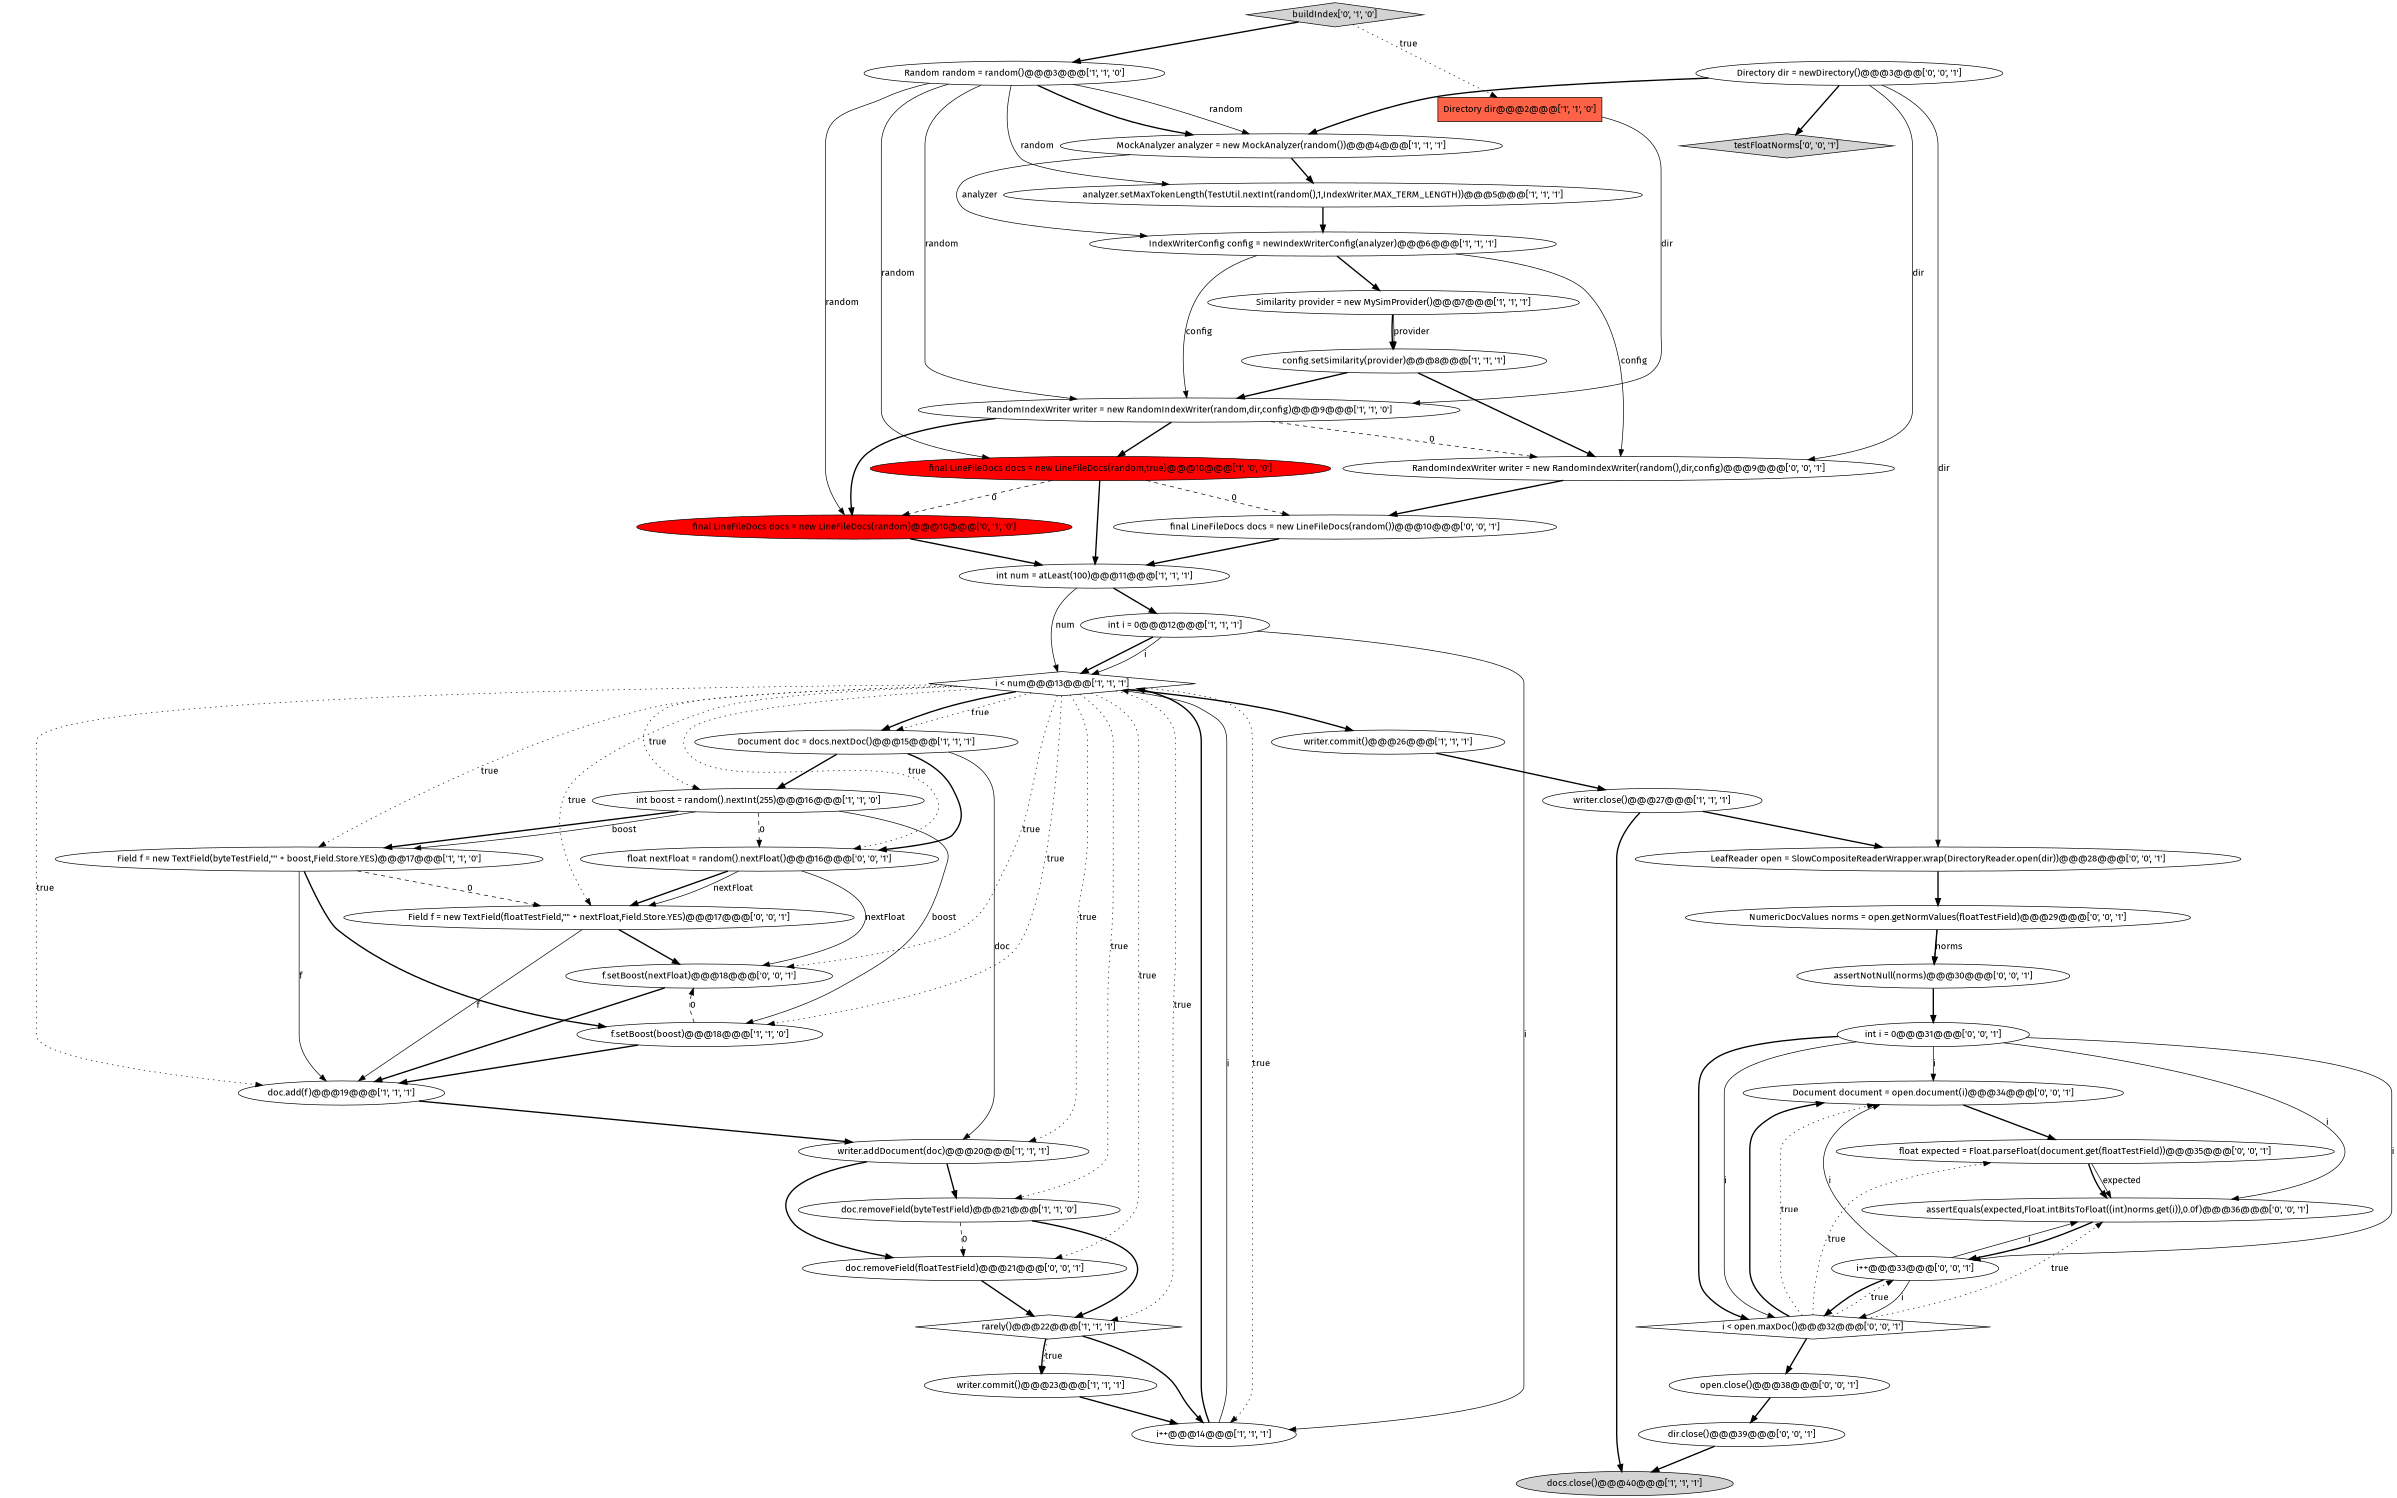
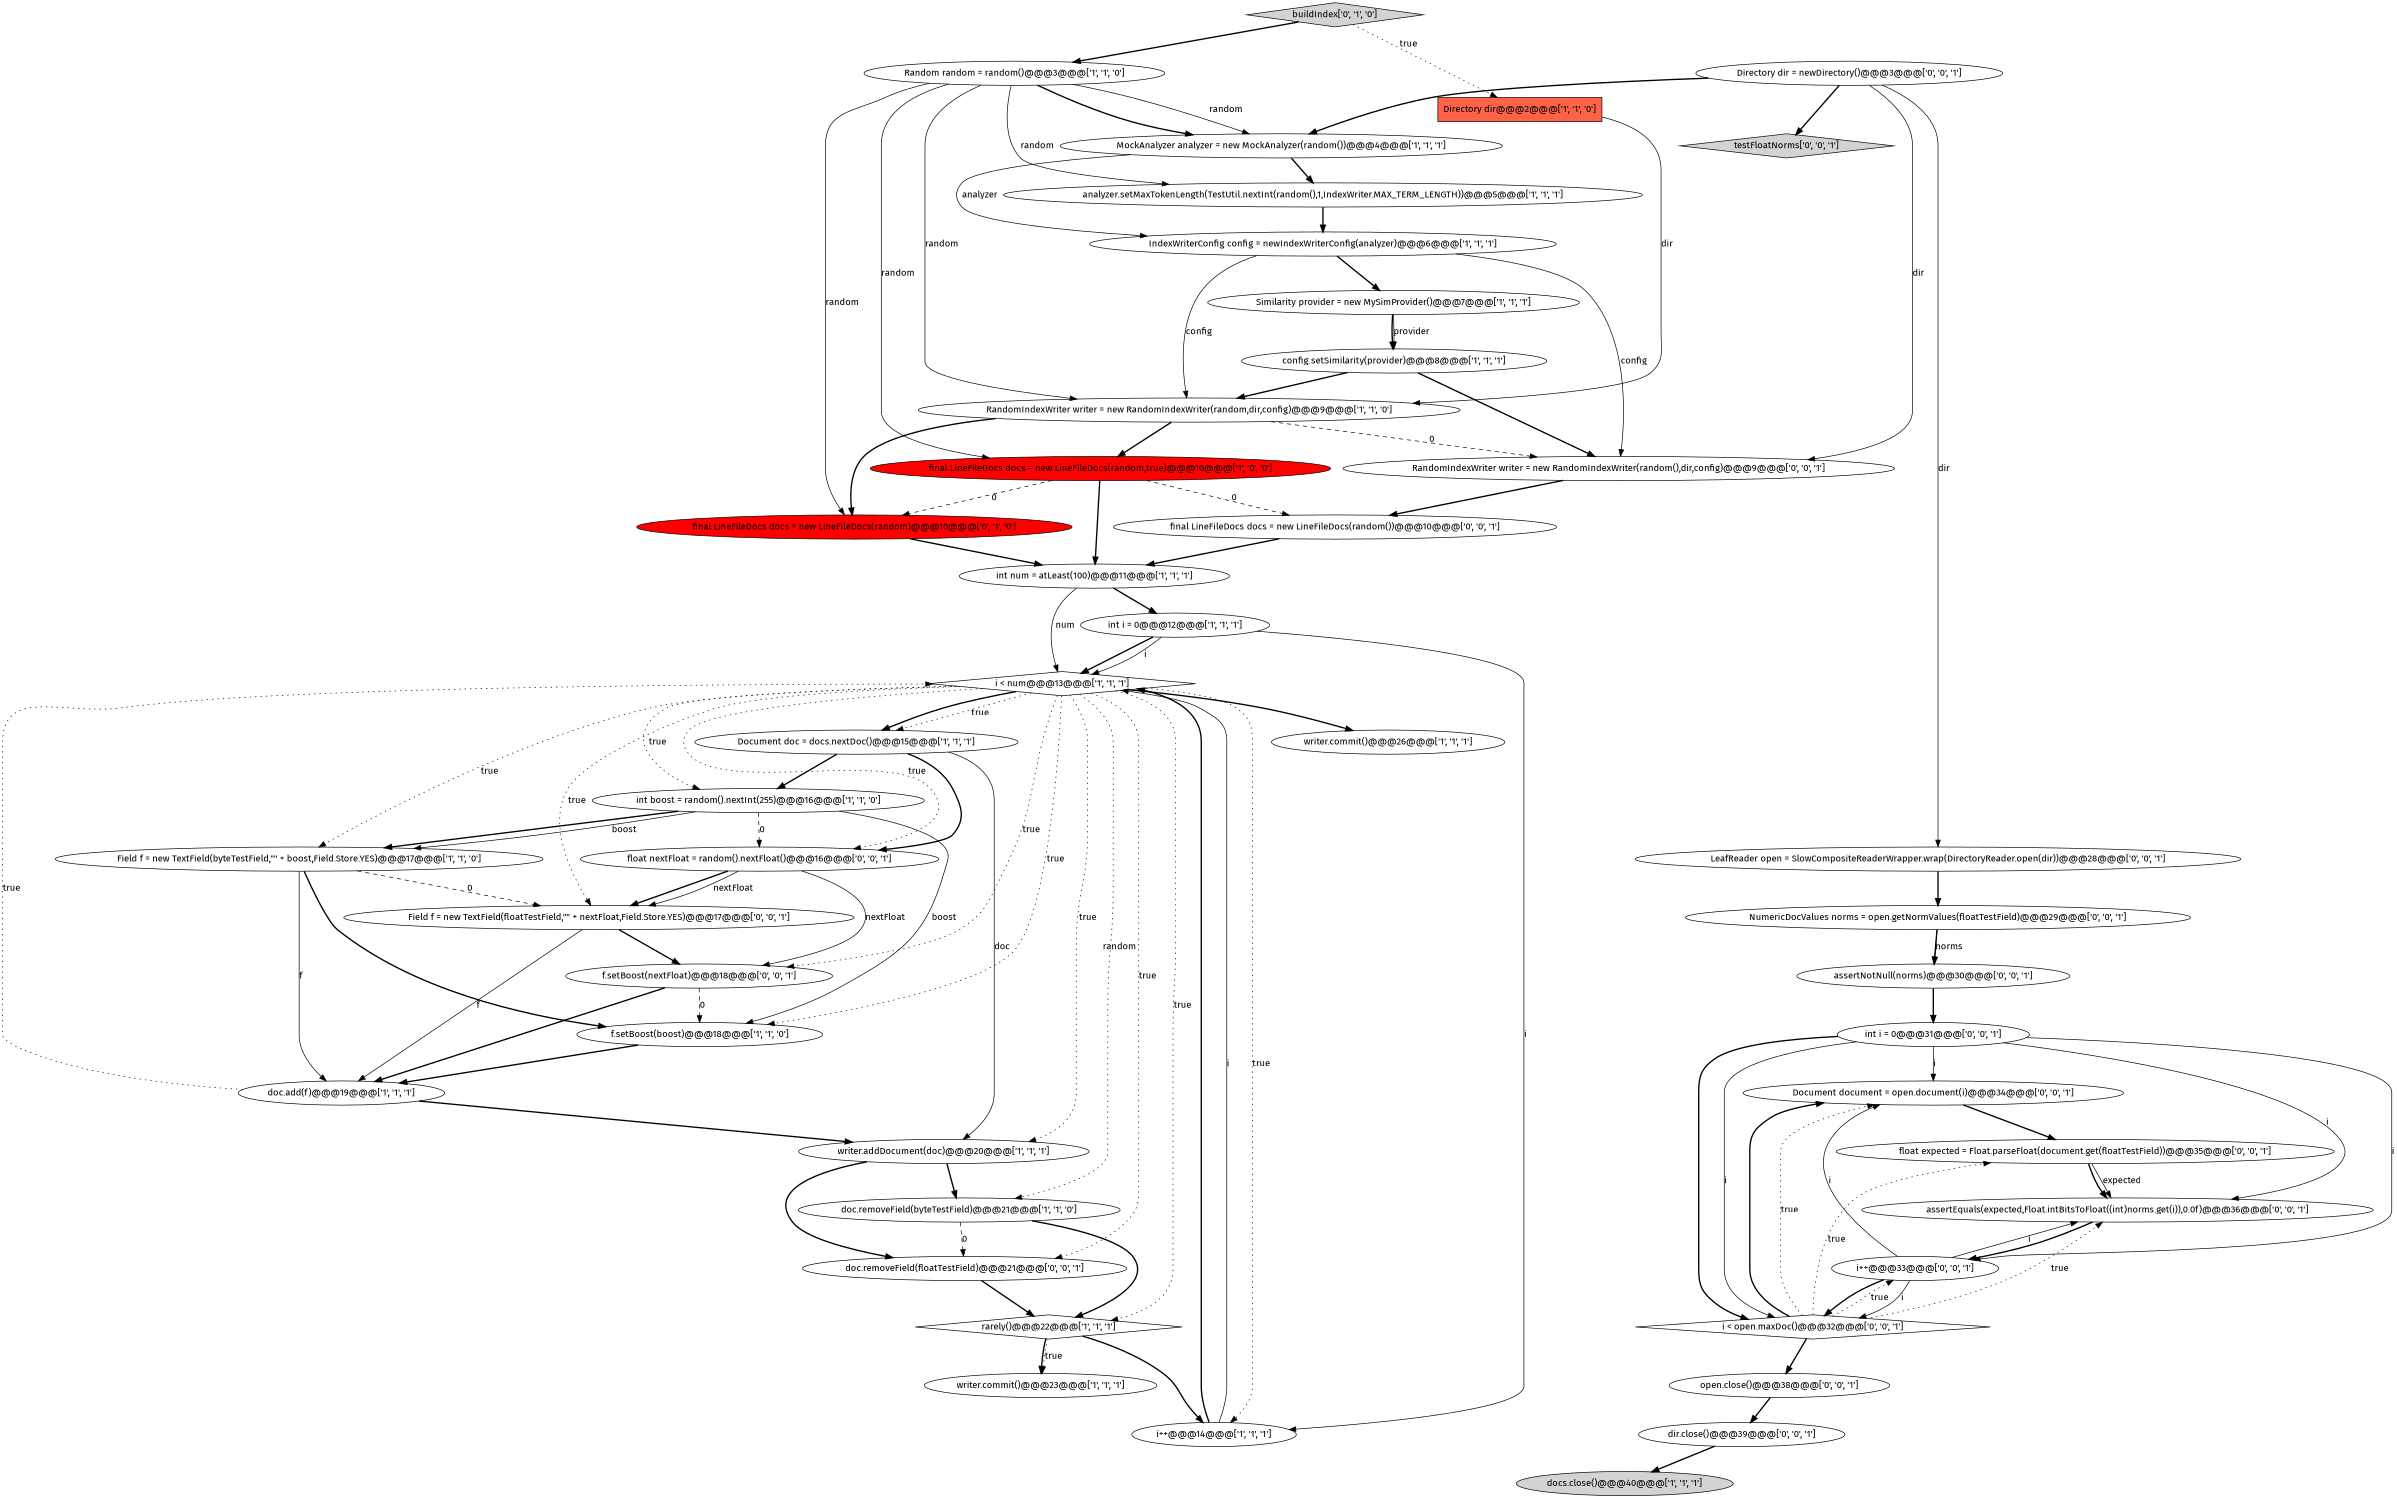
(226, 707) -> (182, 702)
(1652, 801) -> none
(1120, 947) -> (1120, 947)
(690, 1009) -> (699, 1002)
(1125, 1409) -> none
